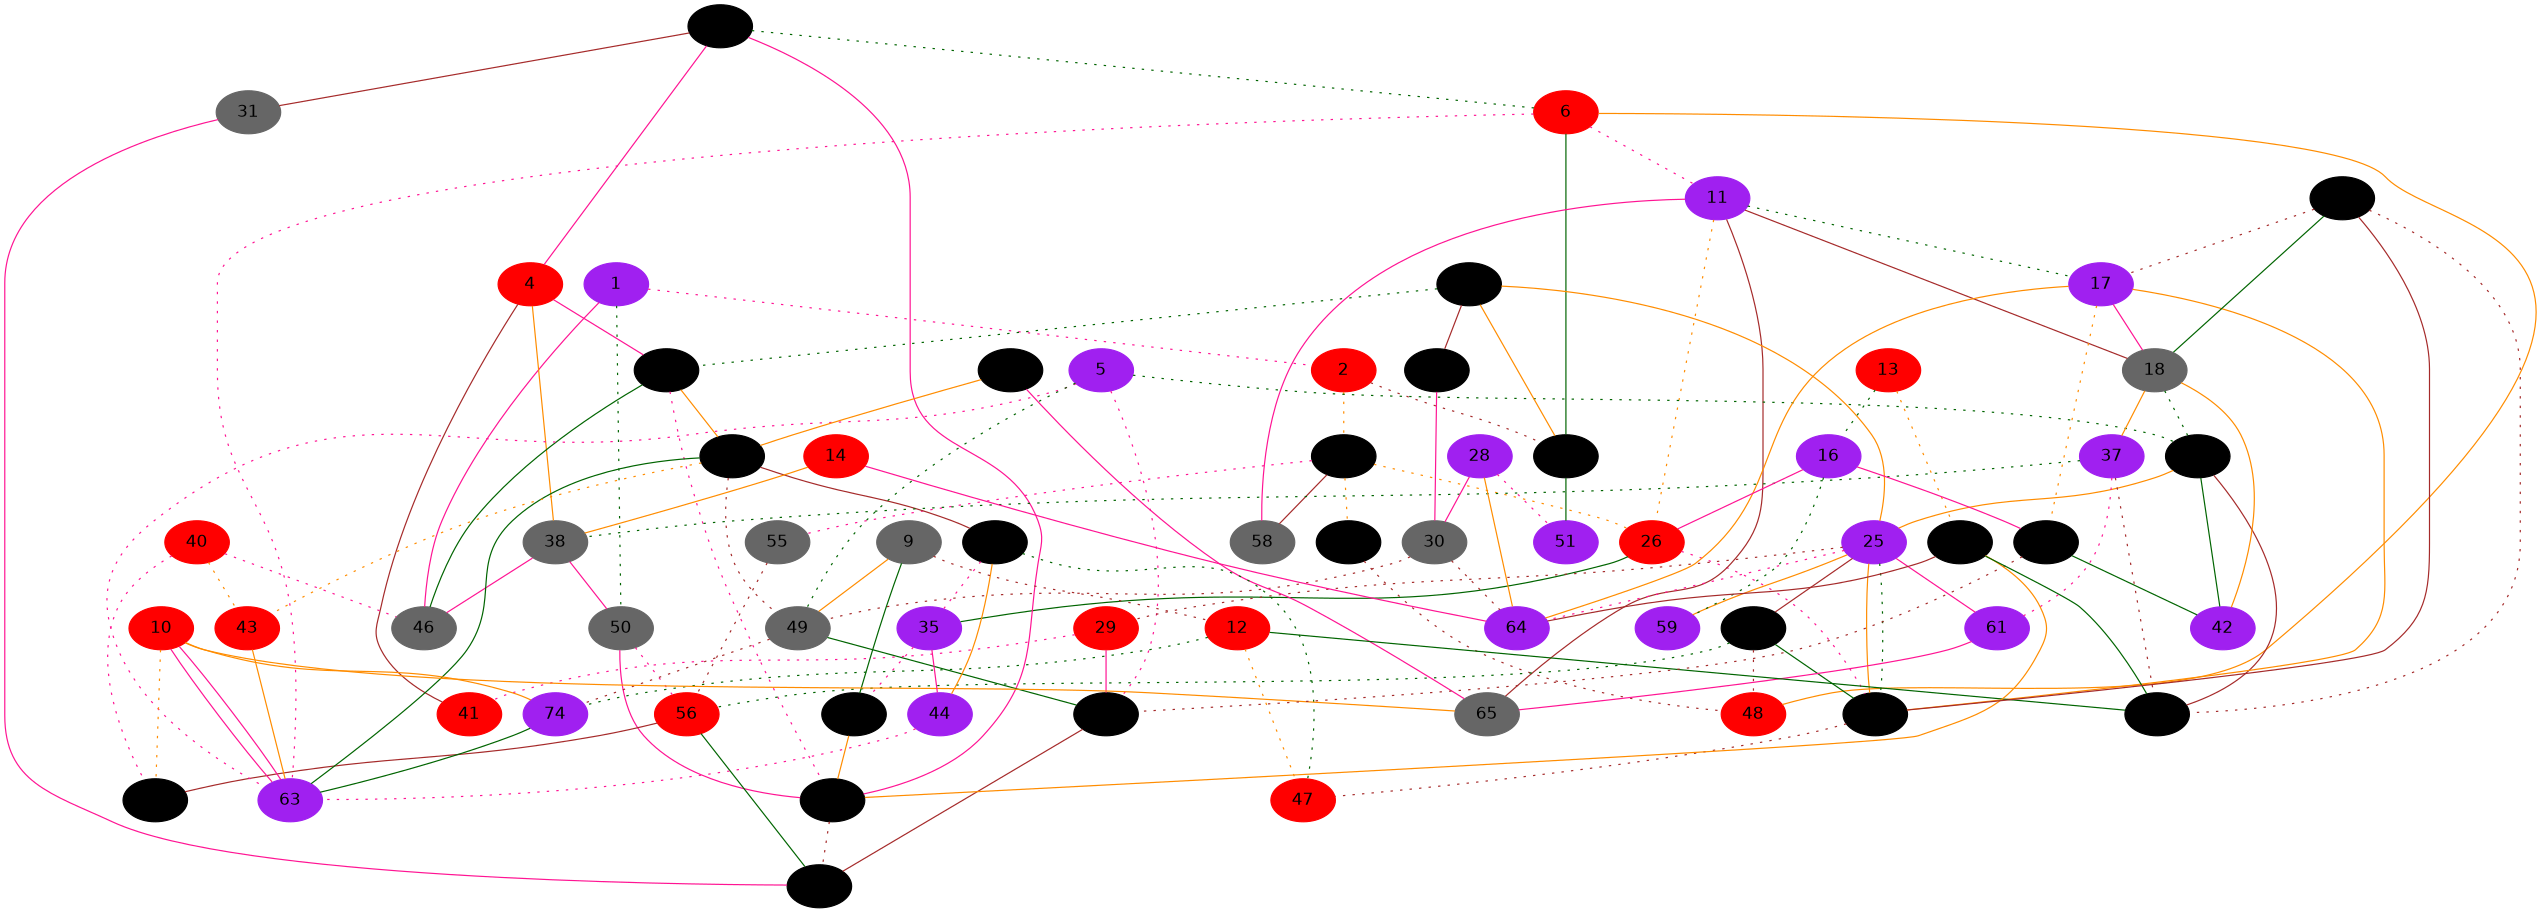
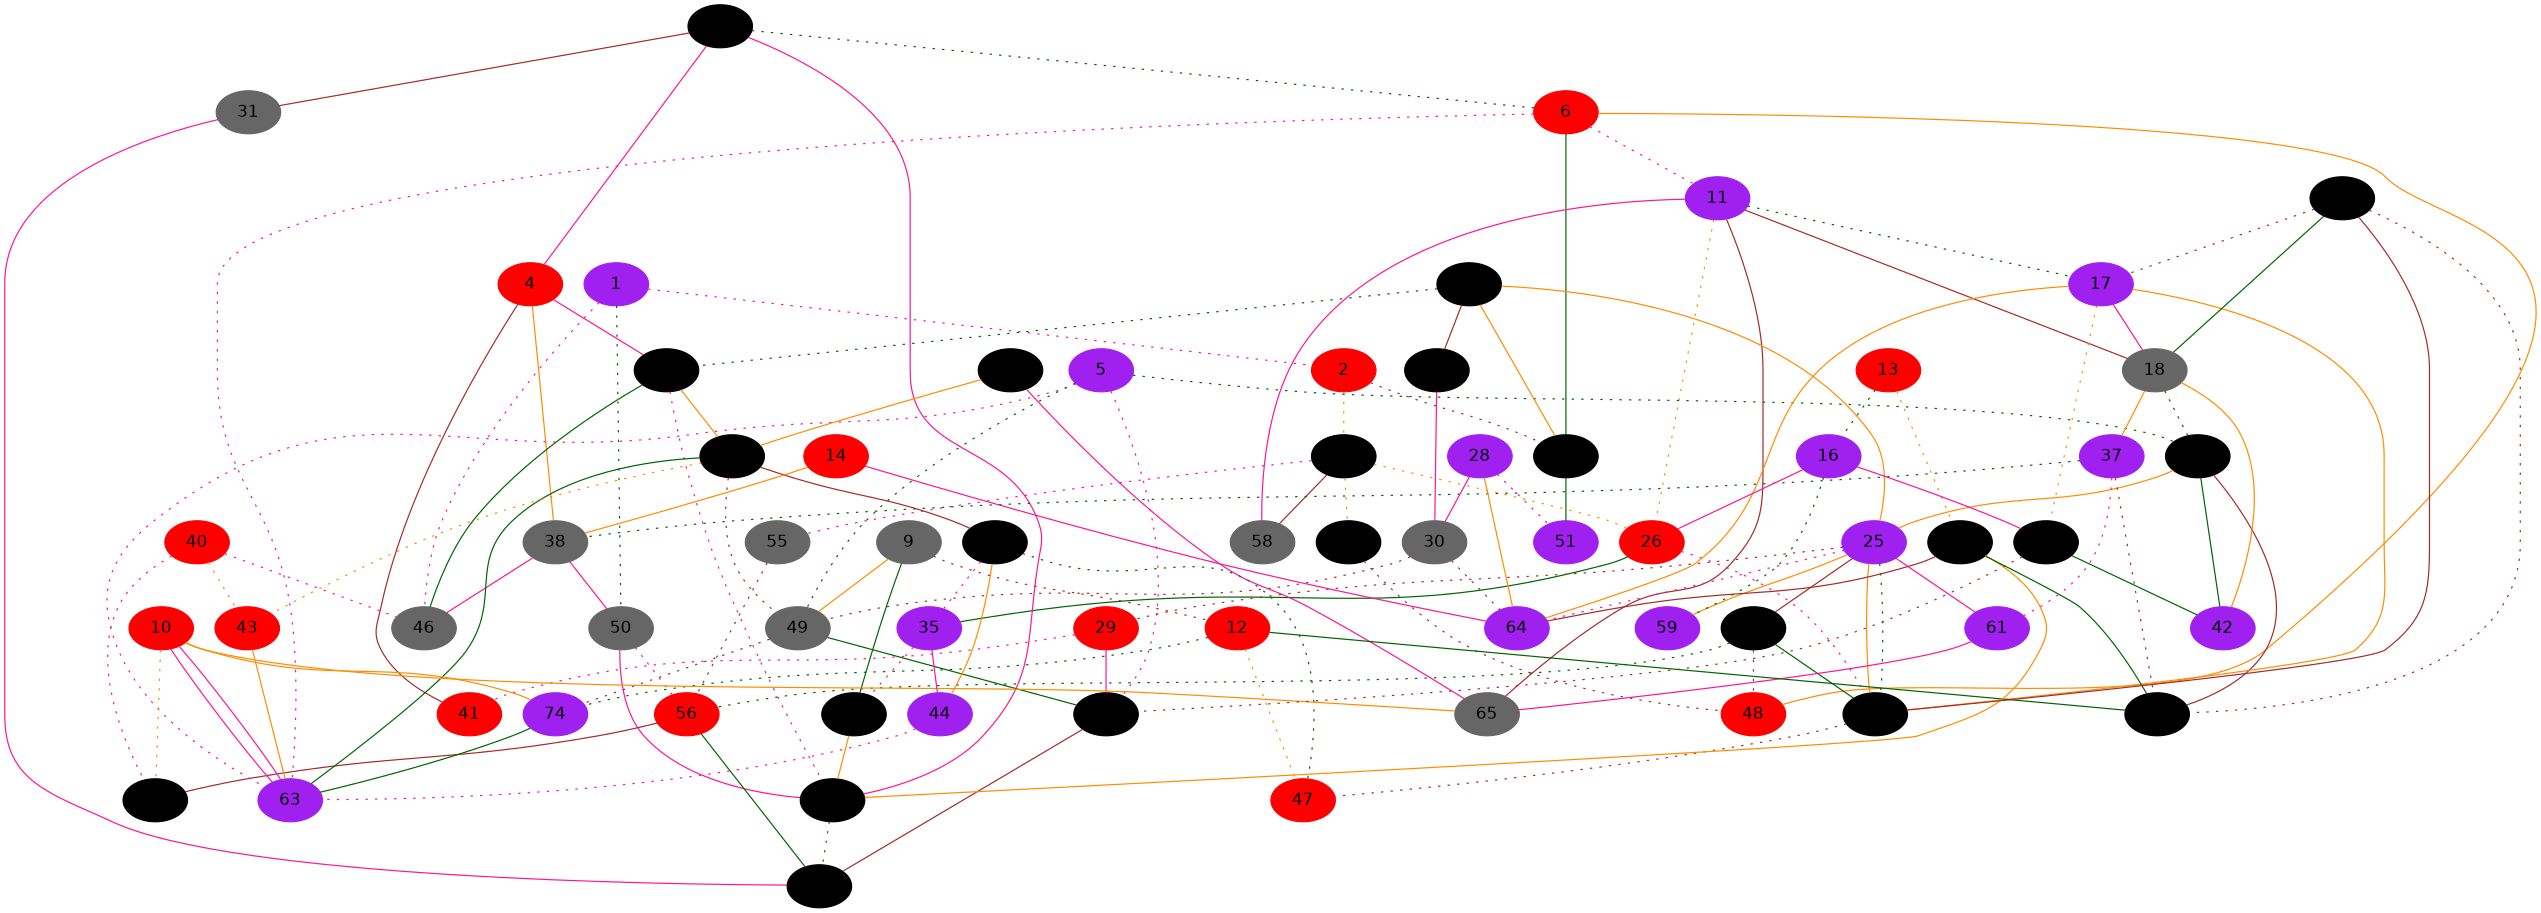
(481, 449) -> (481, 449)
